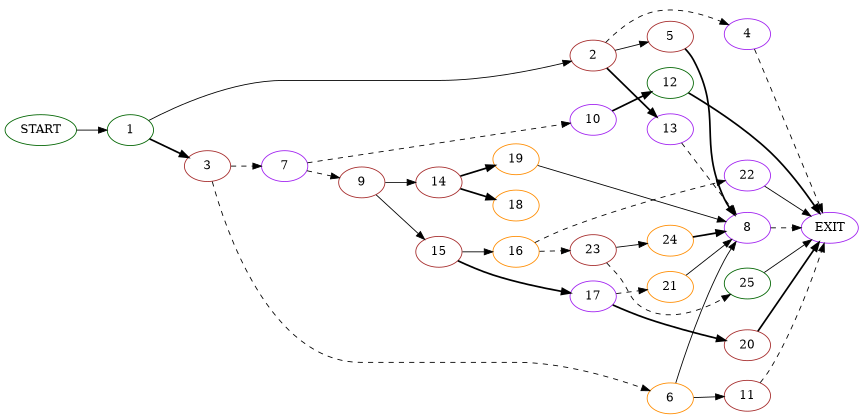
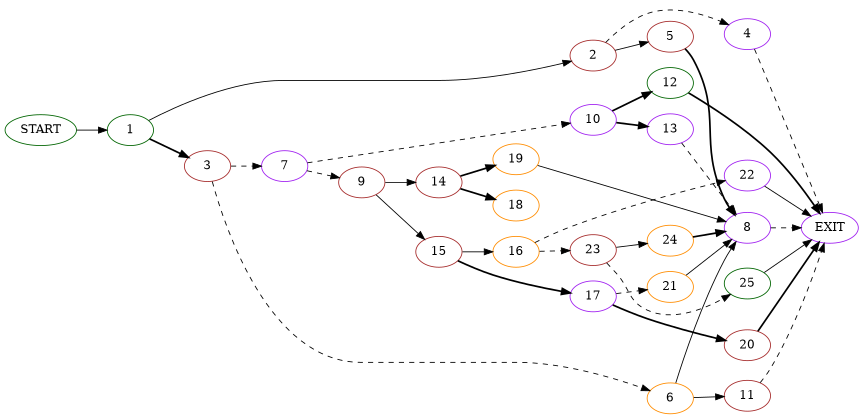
(629, 89) -> (628, 124)
